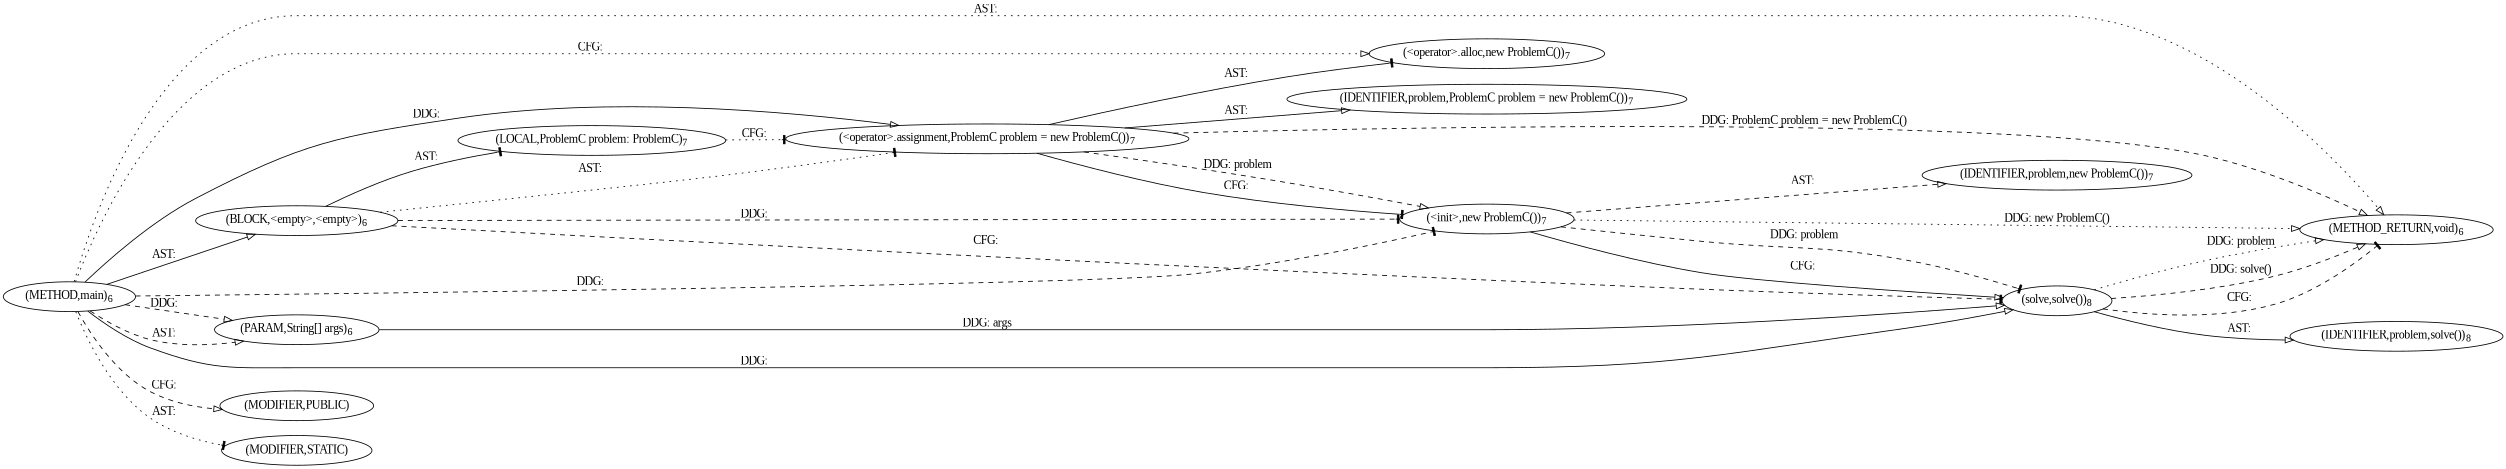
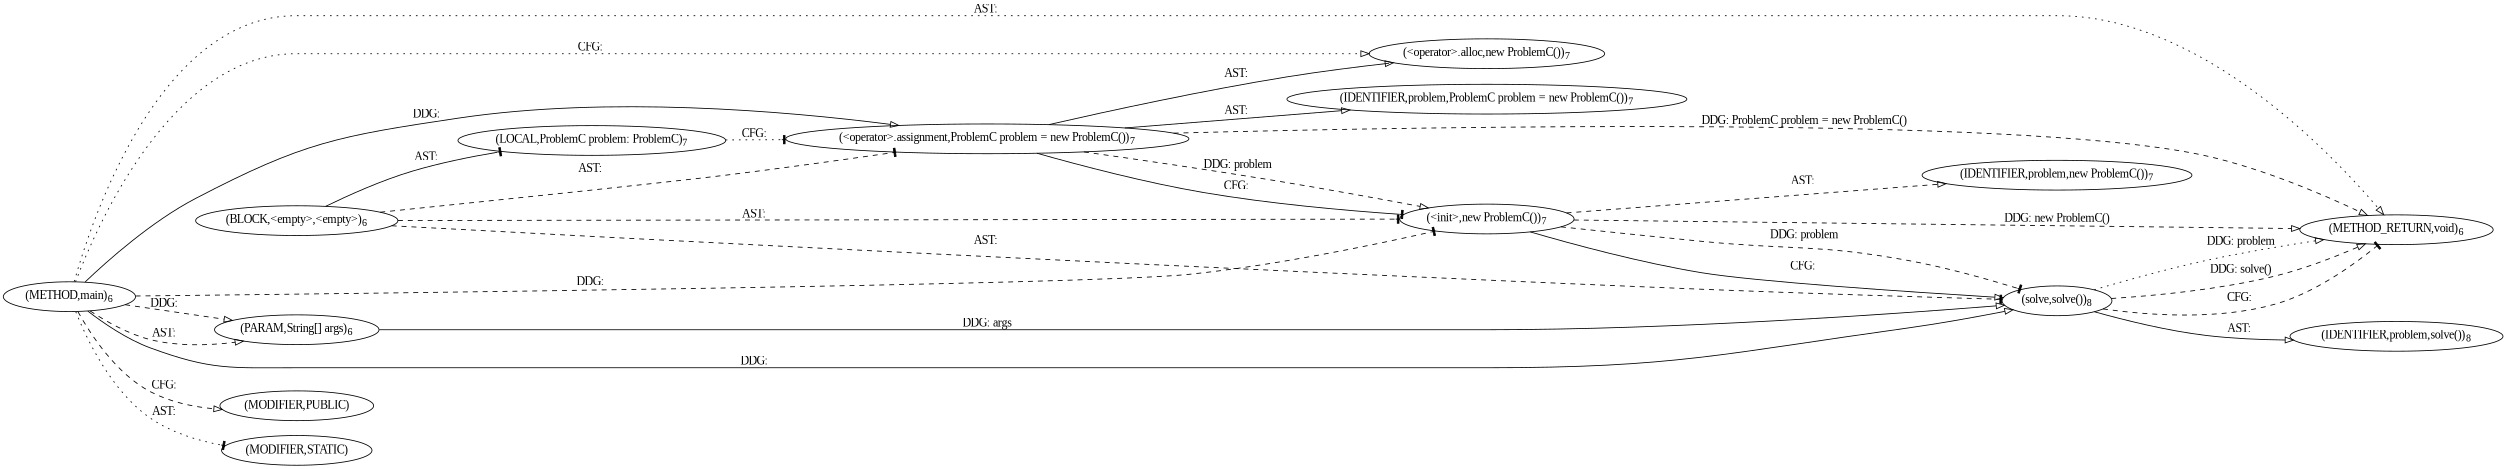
(1218, 89) -> (1218, 89)
(637, 185) -> (637, 185)
(756, 214) -> (756, 214)
(1933, 224) -> (1933, 224)
(987, 241) -> (987, 241)
(177, 261) -> none
